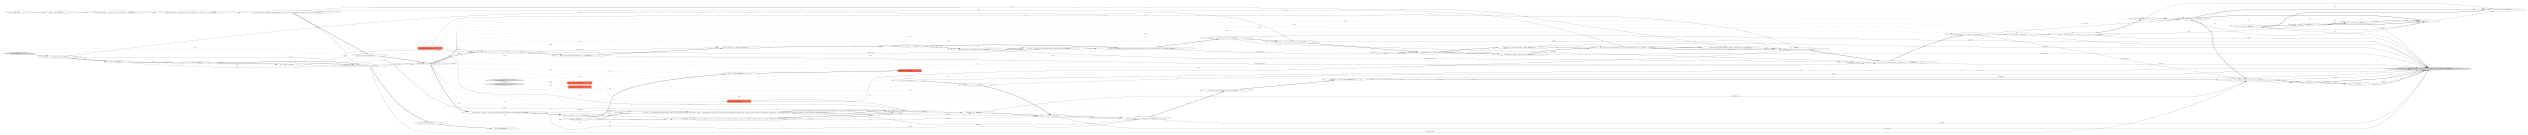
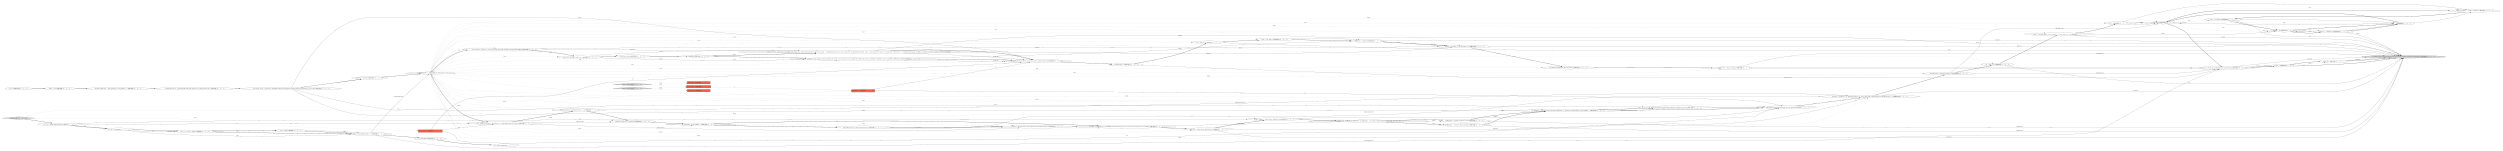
(827, 72) -> (664, 56)
(1015, 114) -> (1171, 56)
